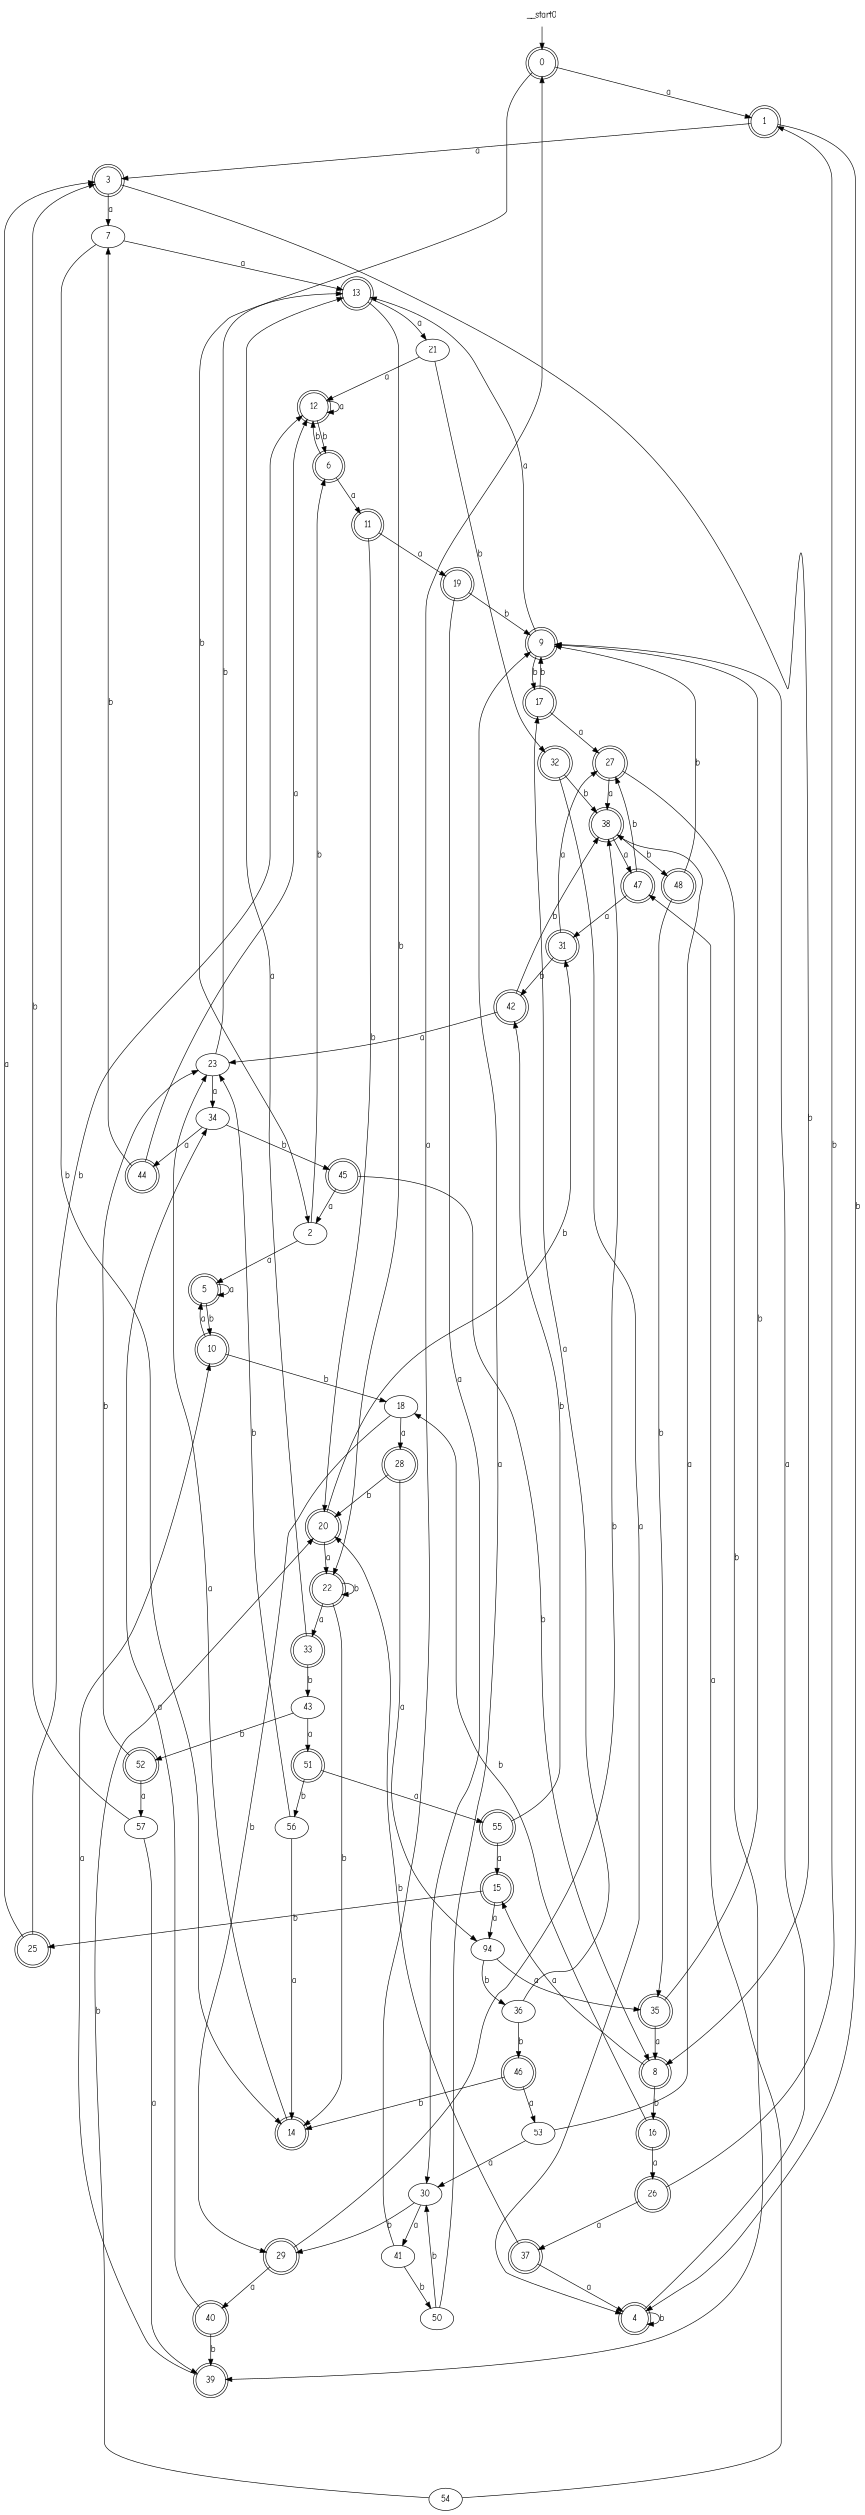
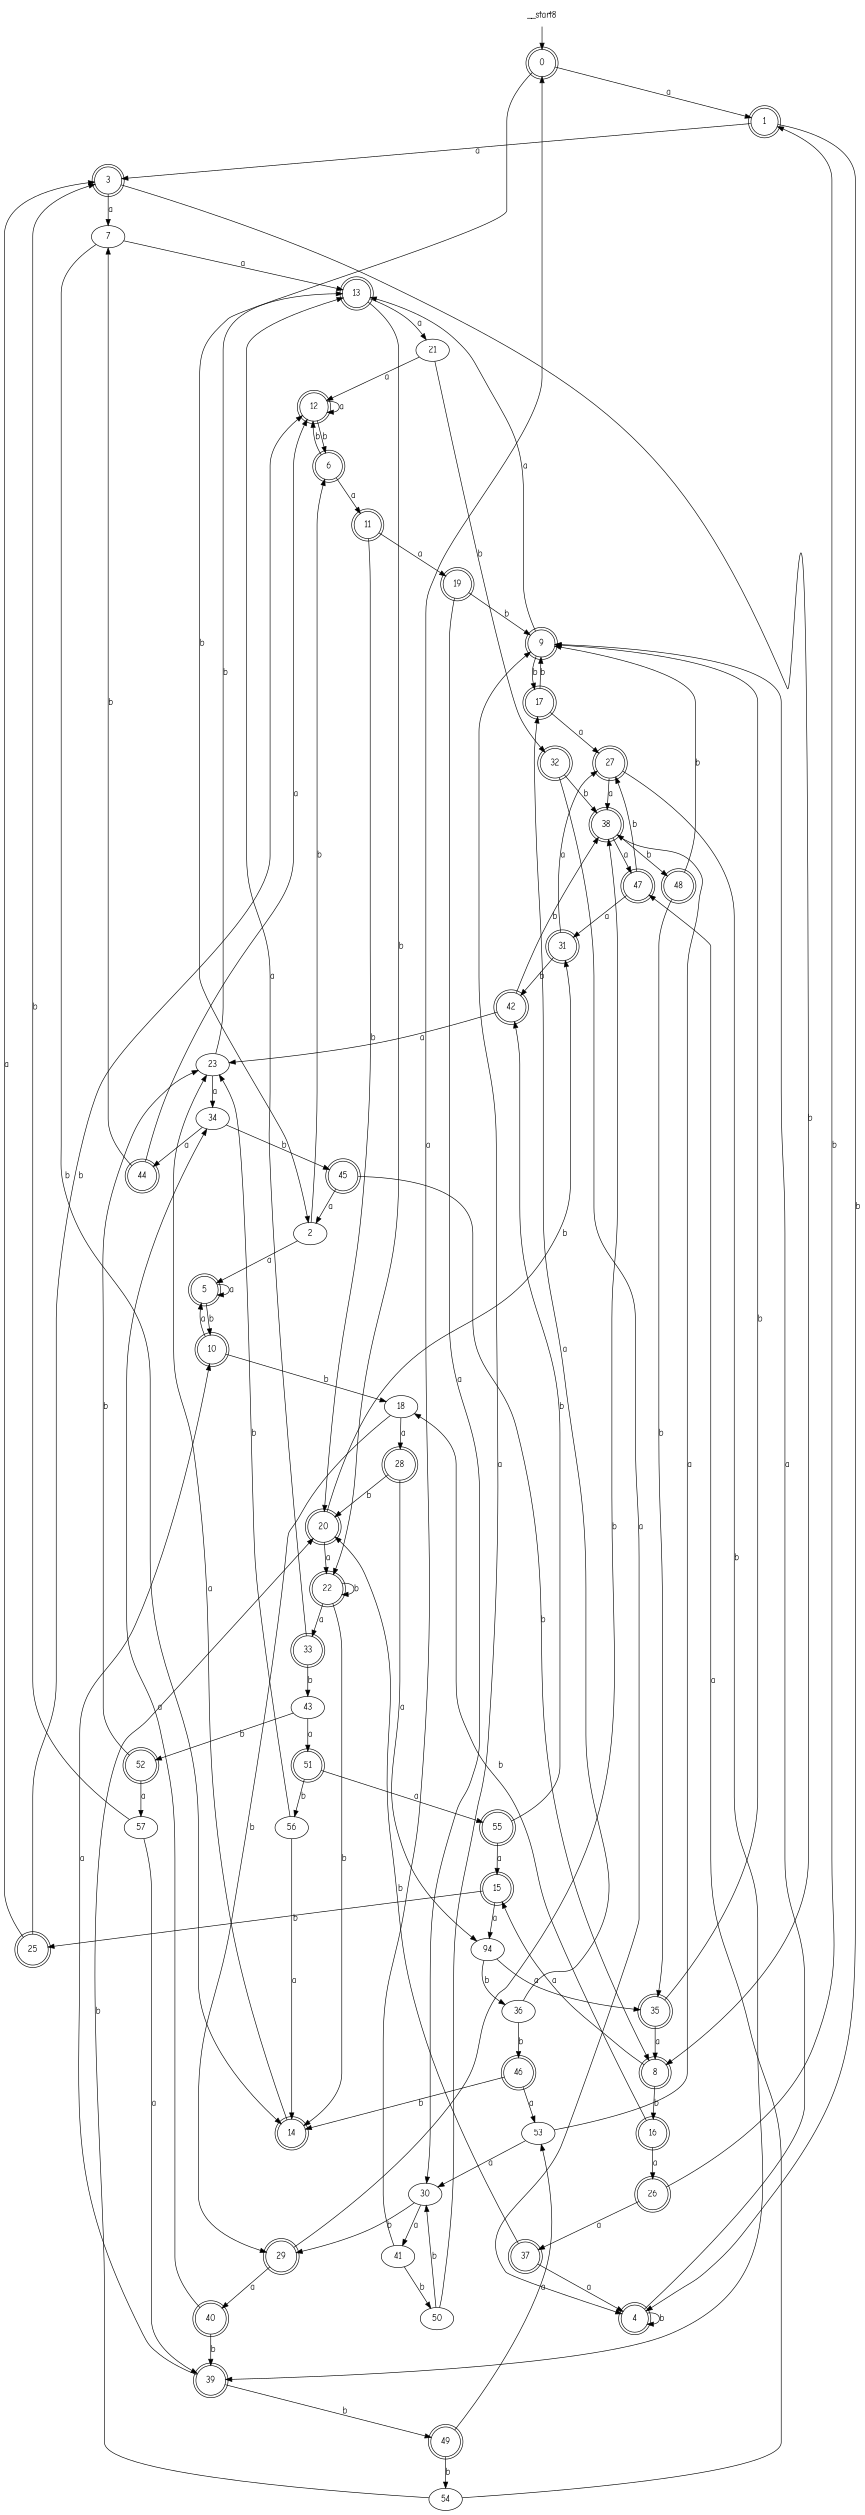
(542, 15) -> (542, 15)
none -> (446, 2442)
